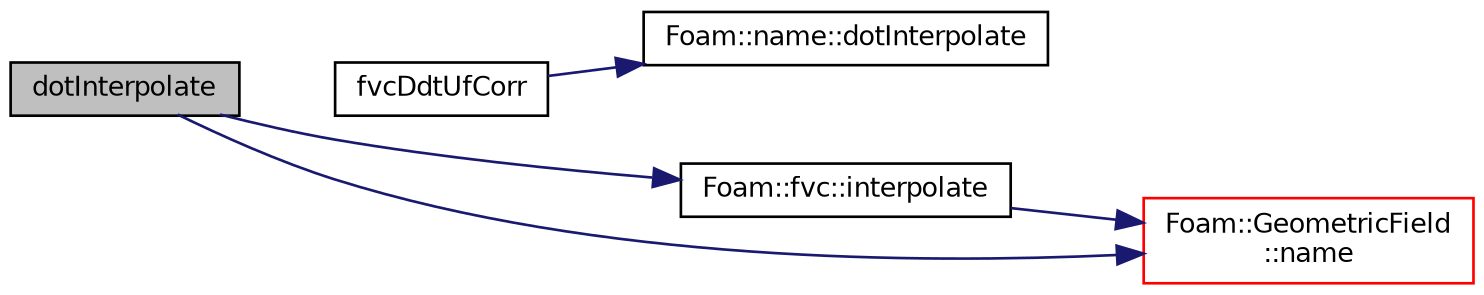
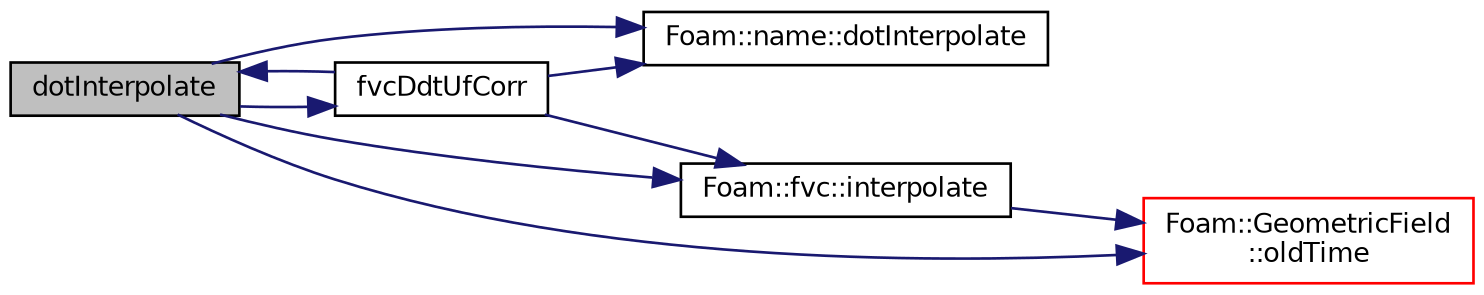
none -> (413, 31)
none -> (301, 71)
none -> (274, 107)
none -> (631, 136)
(1309, 241) -> (1309, 241)
